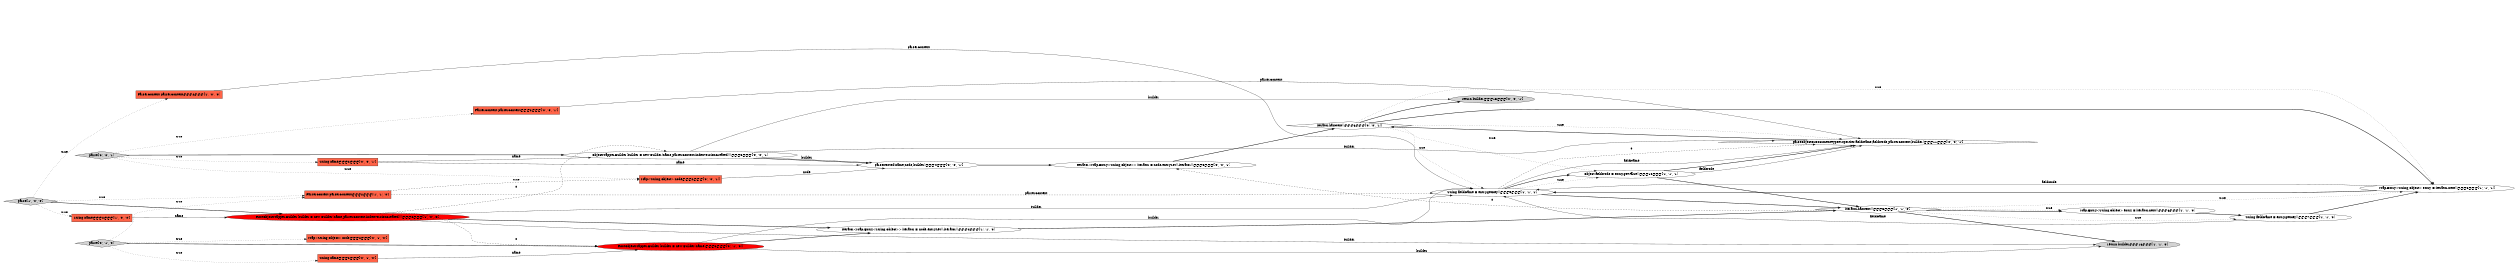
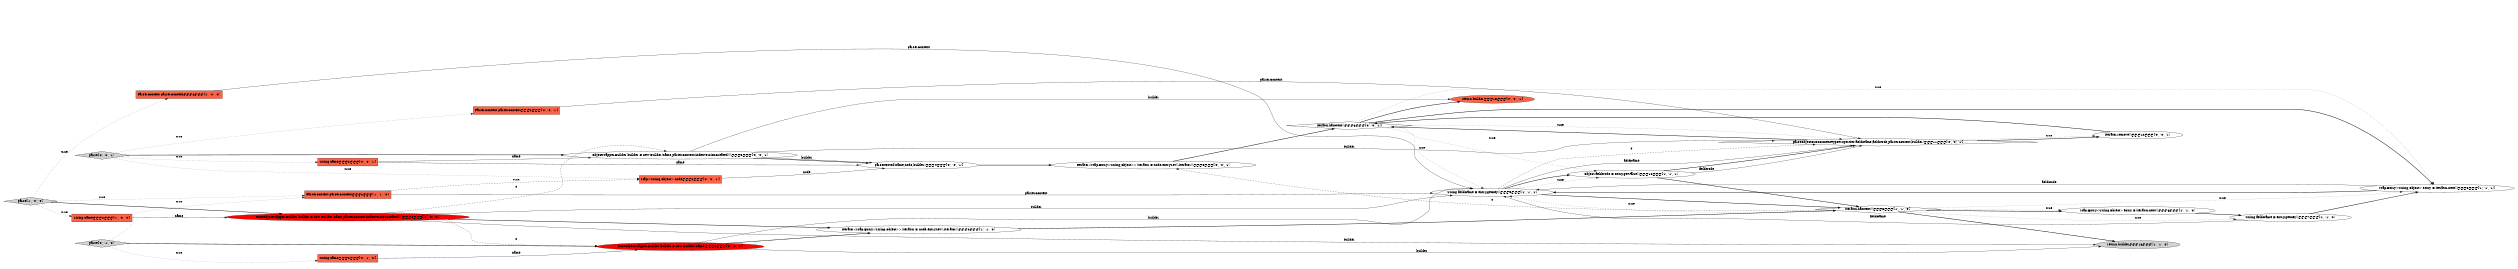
(1492, 99) -> (1492, 99)
none -> (2138, 135)
(911, 195) -> (911, 195)
none -> (1708, 212)
(348, 238) -> none
